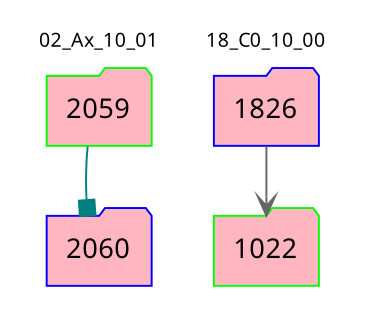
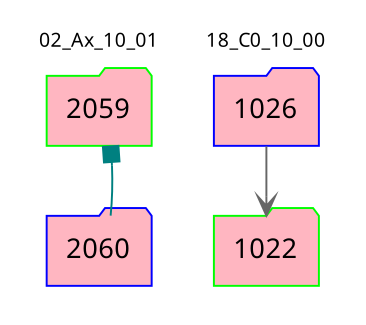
(266, 111) -> (266, 111)
(86, 171) -> (112, 191)
